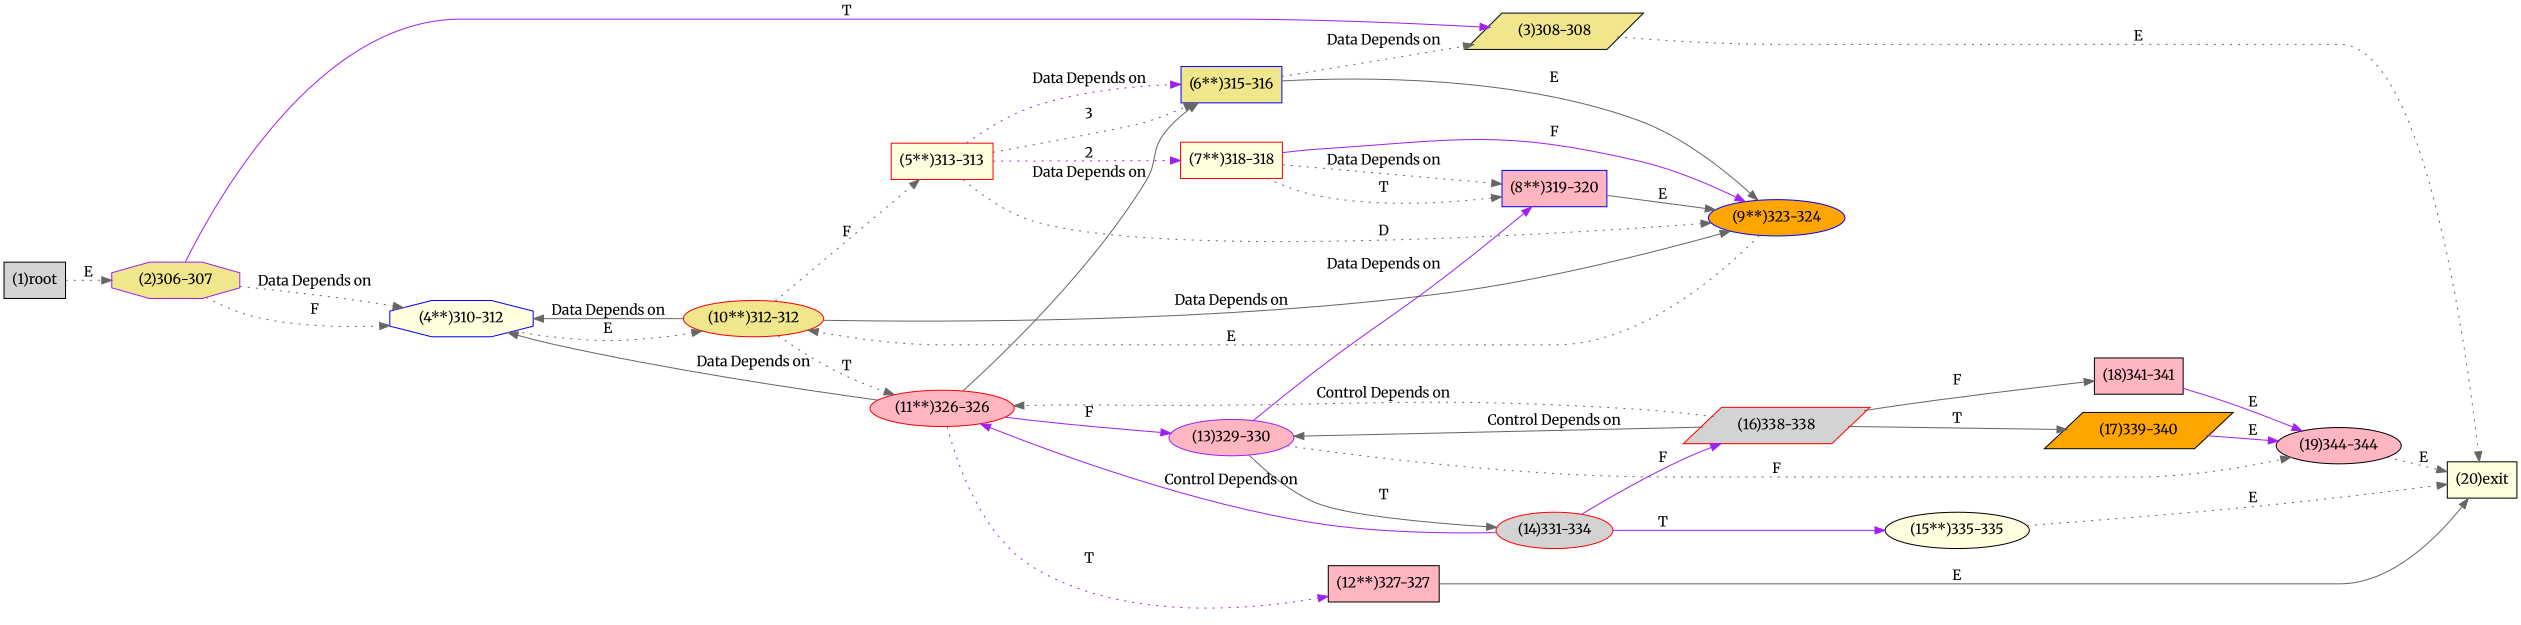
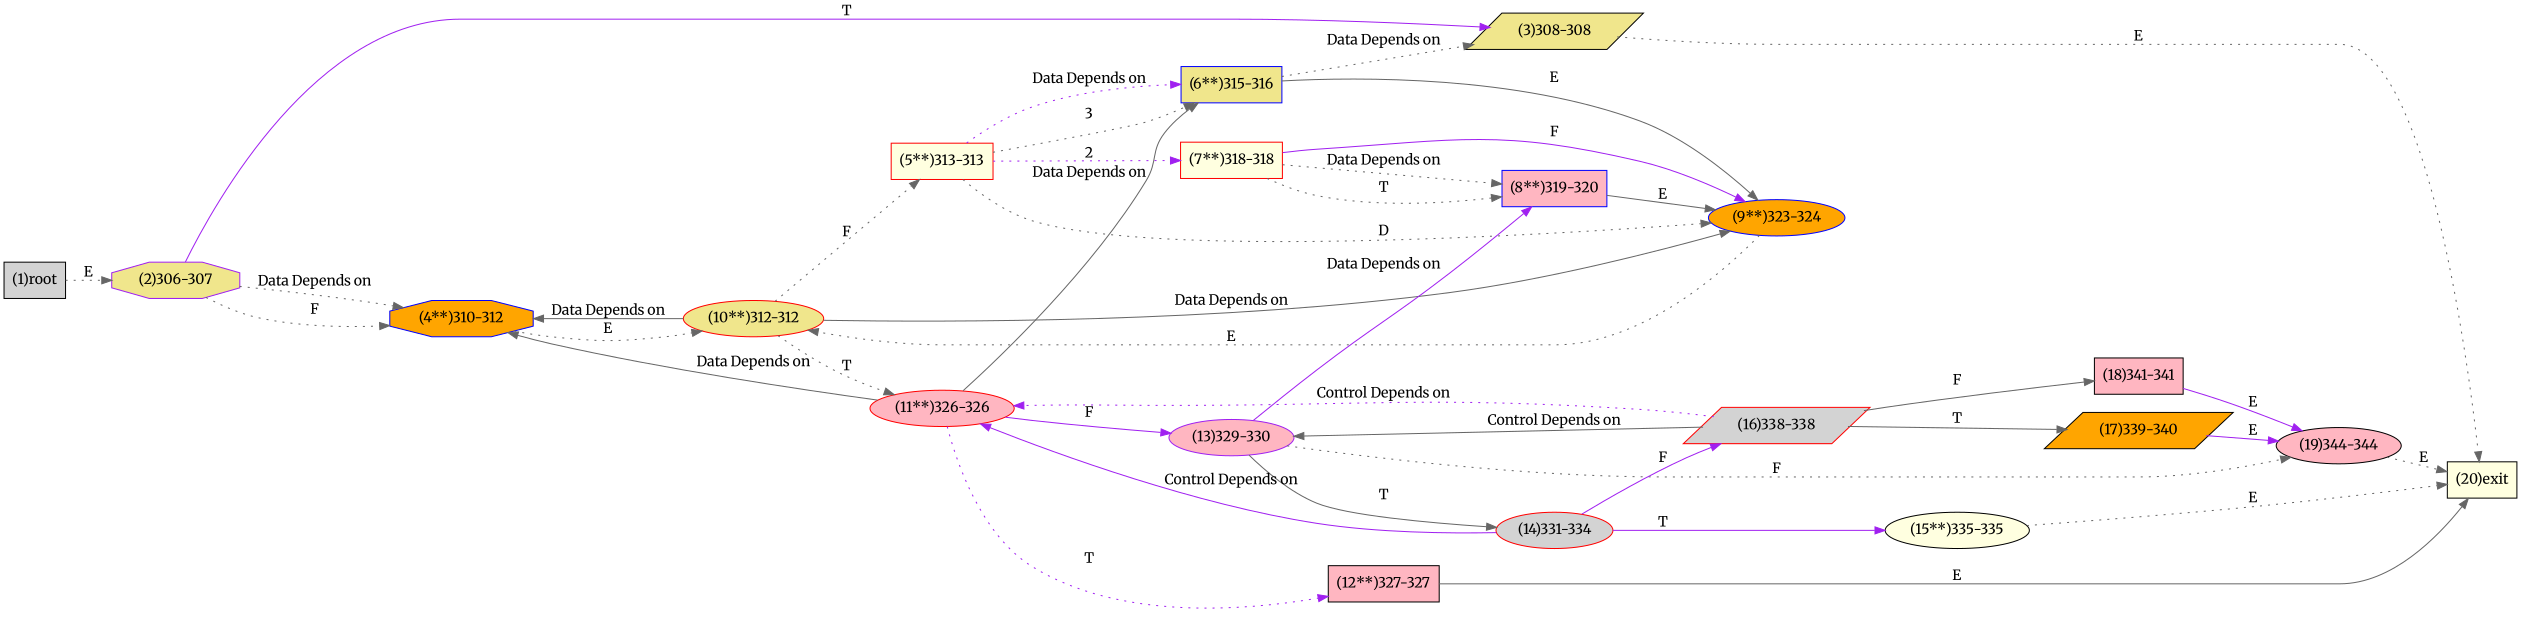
(461, 319) -> (461, 319)
(1369, 403) -> (1369, 403)
